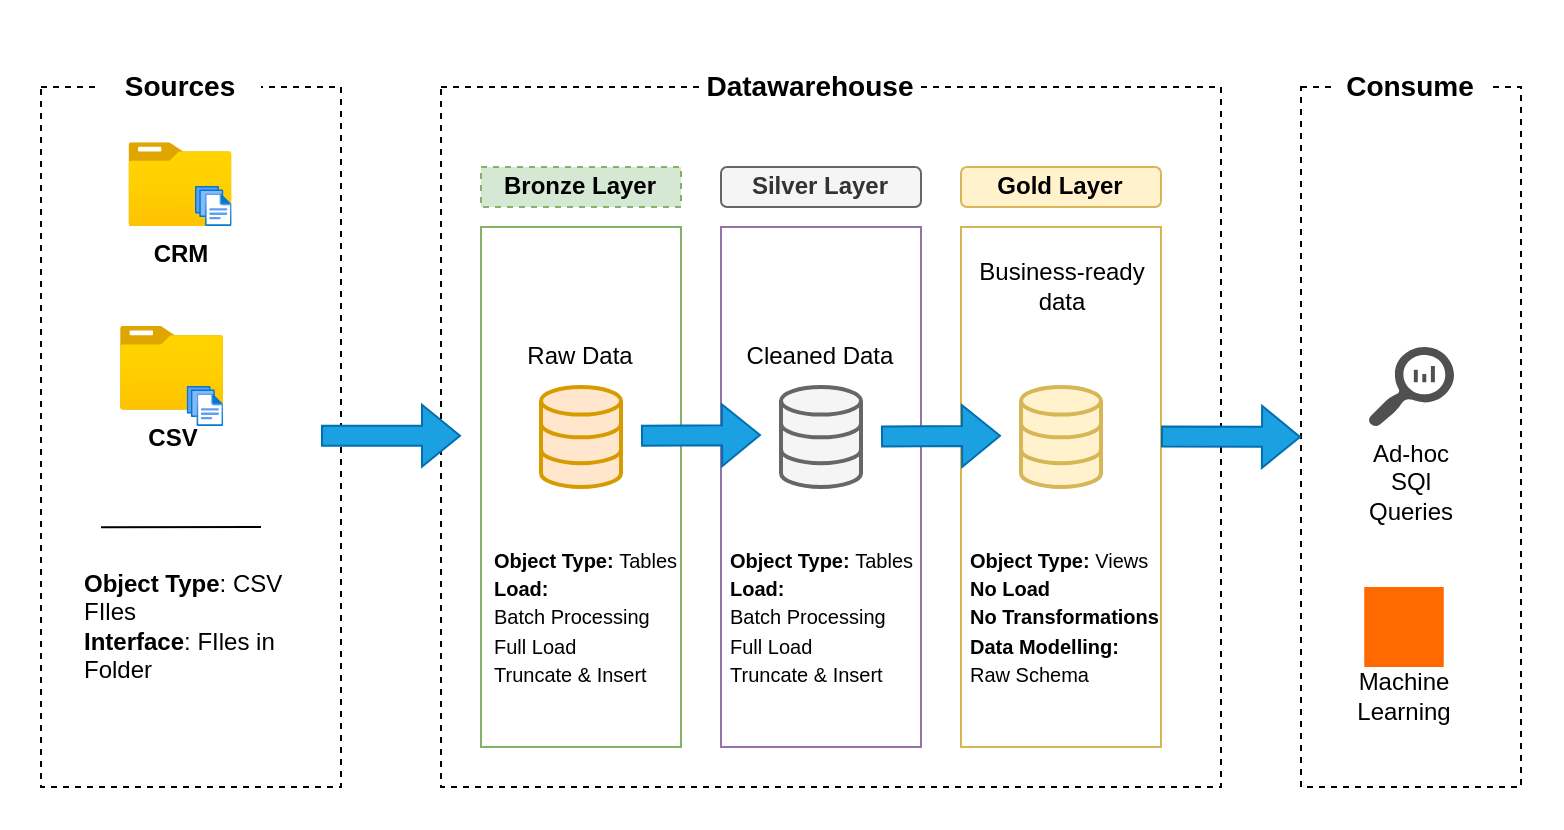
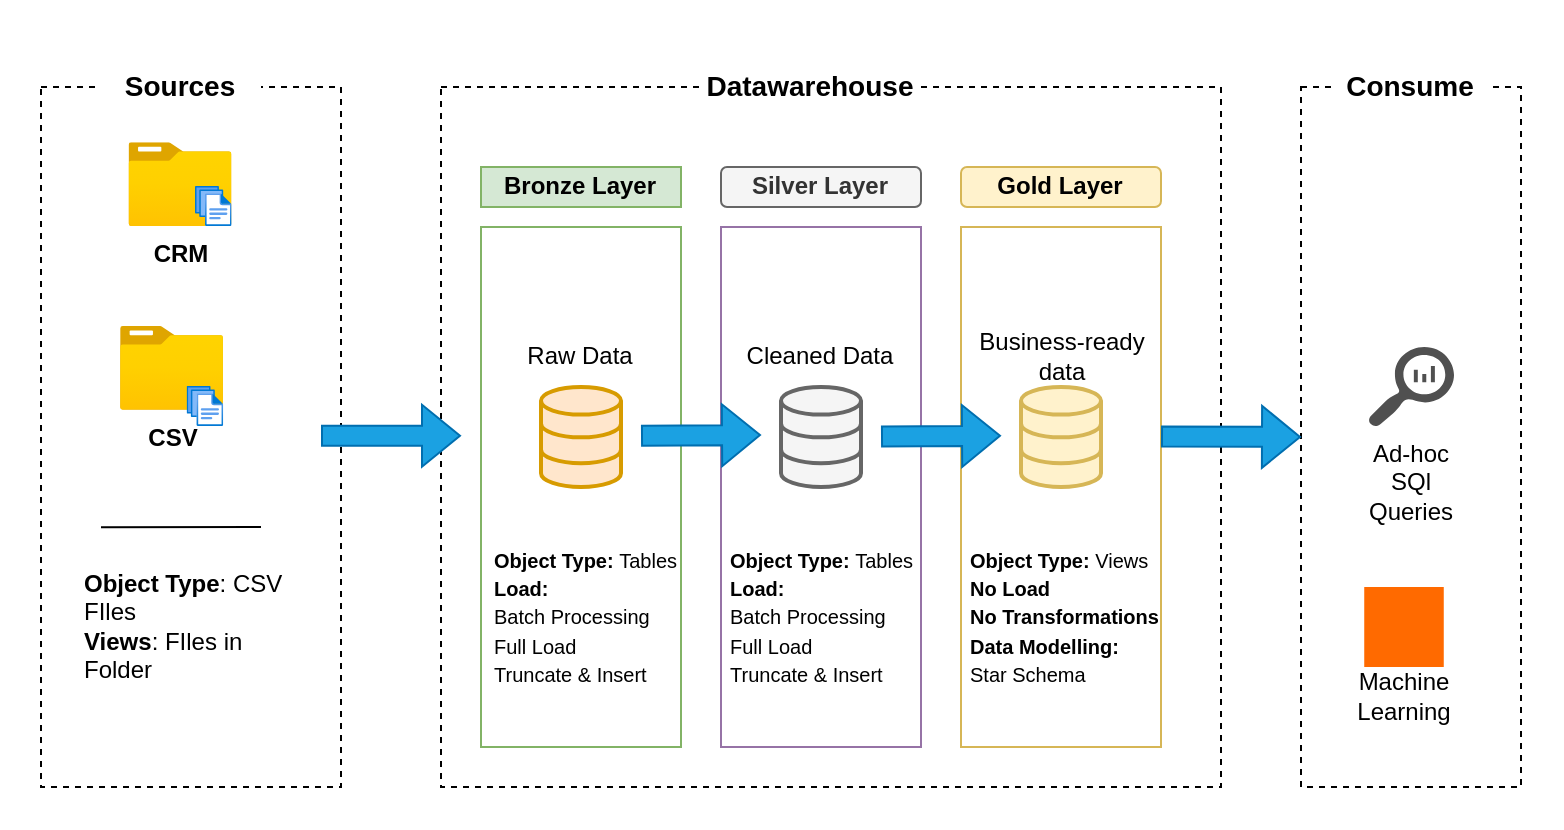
(581, 187) -> (581, 187)
(1064, 287) -> (1064, 357)
(1067, 617) -> (1067, 617)
(193, 627) -> (193, 627)
